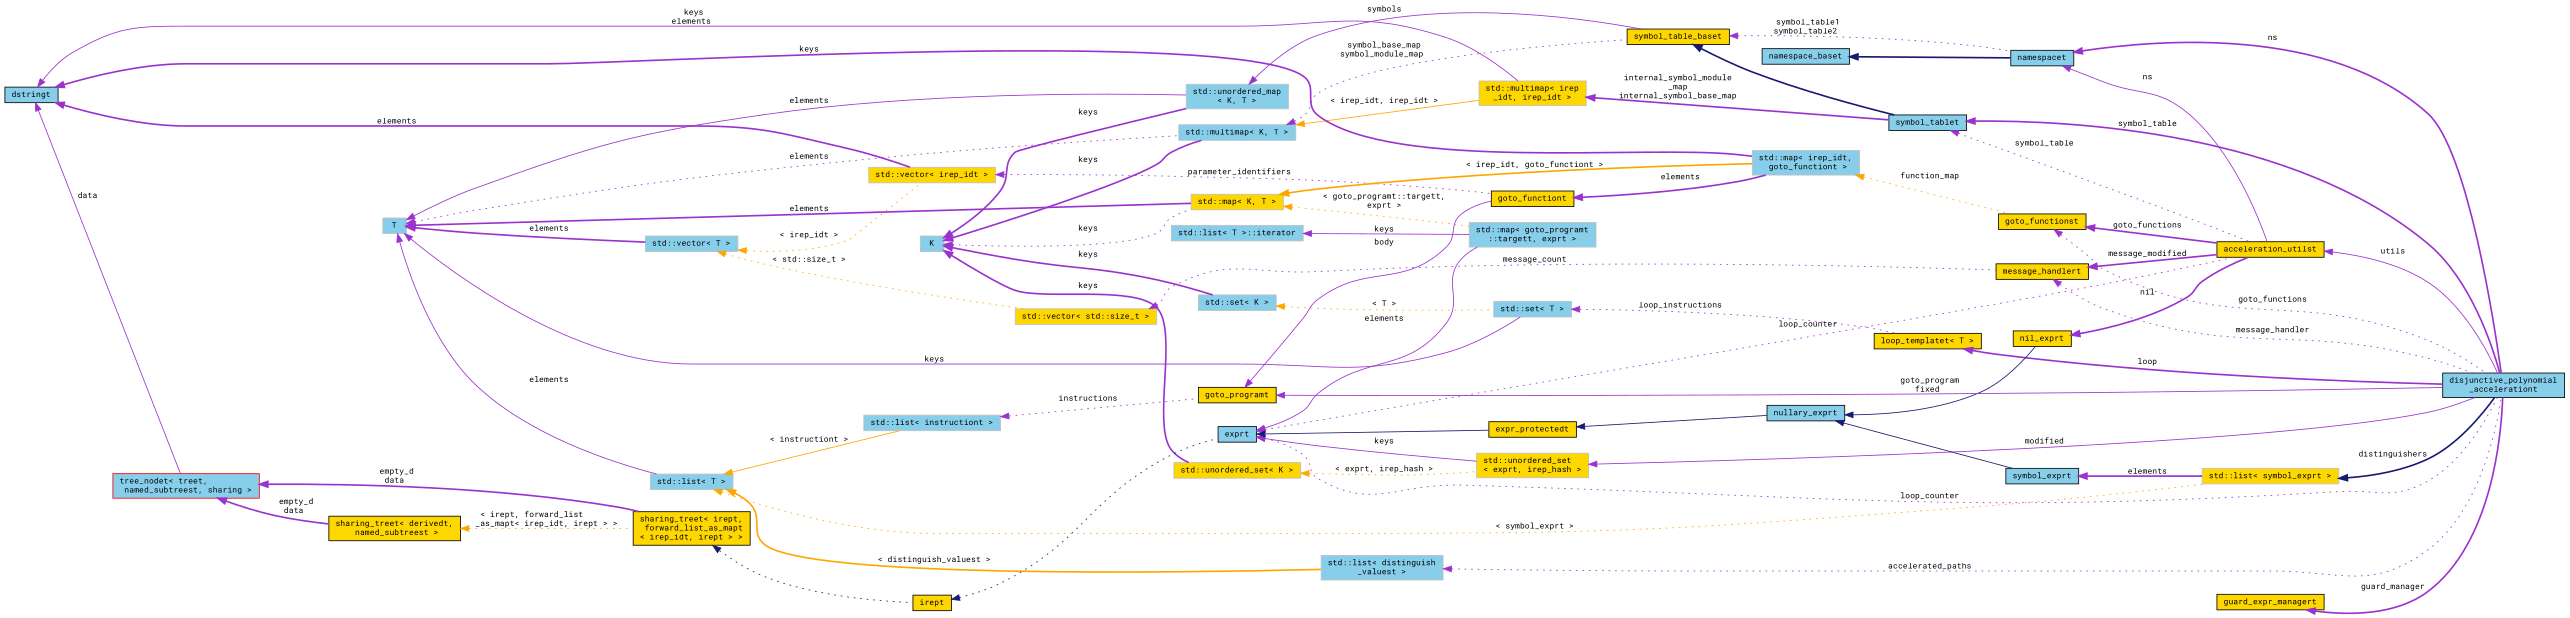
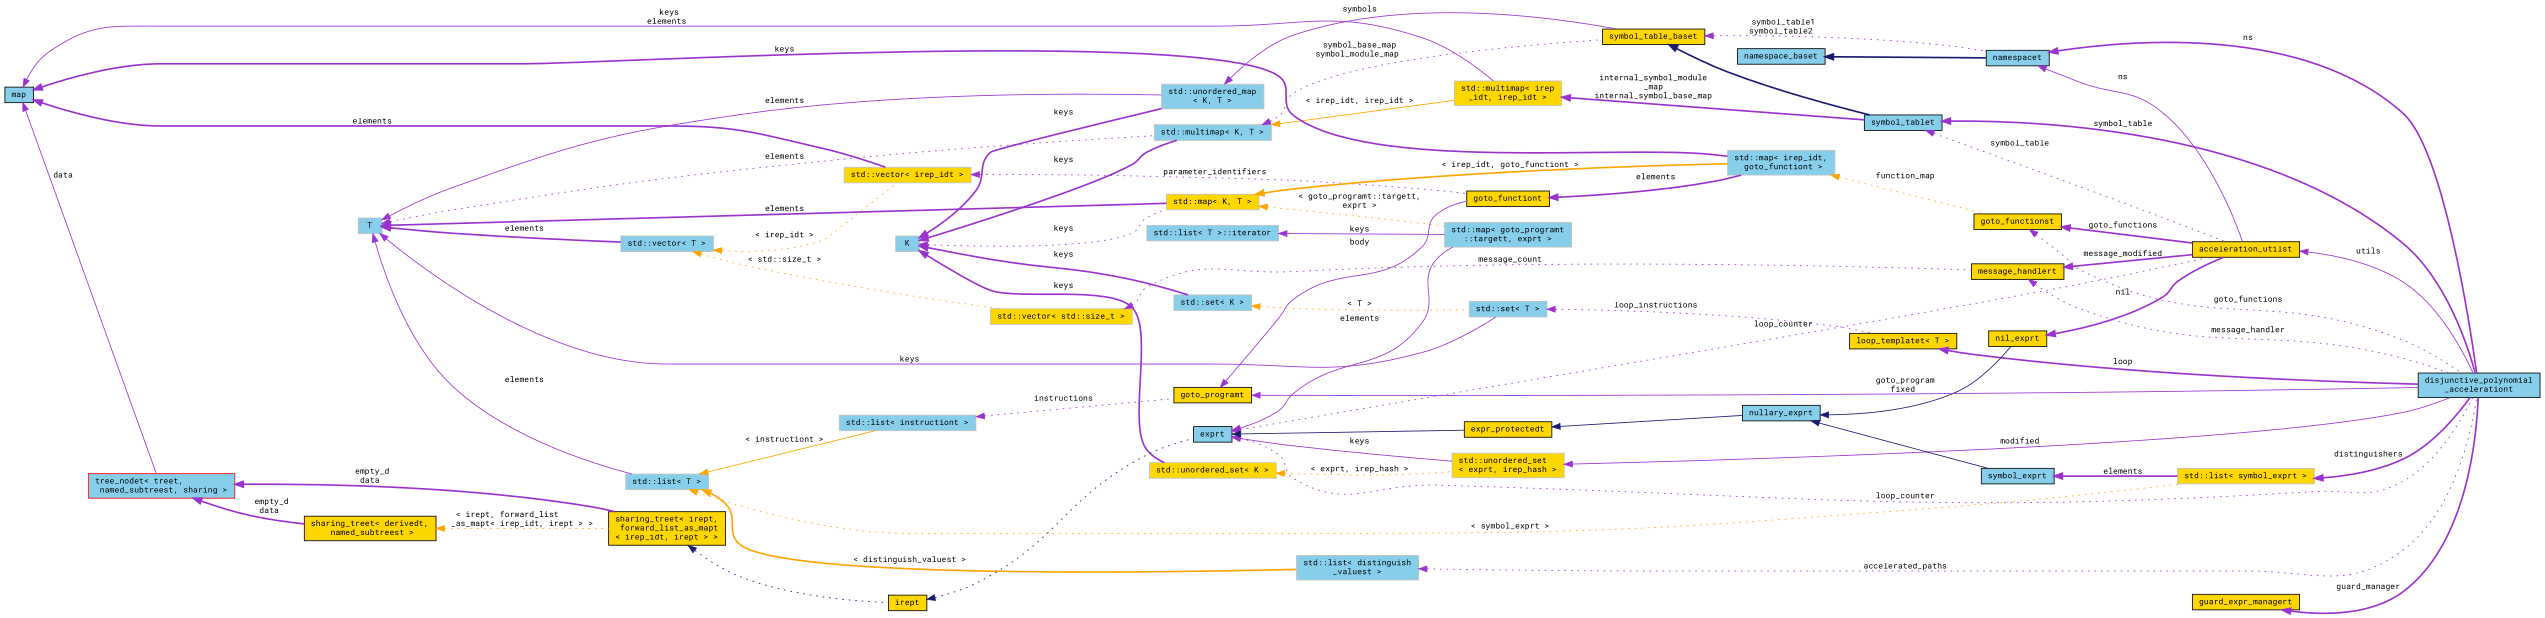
(31, 95) -> (19, 95)
(2432, 457) -> (2407, 457)
